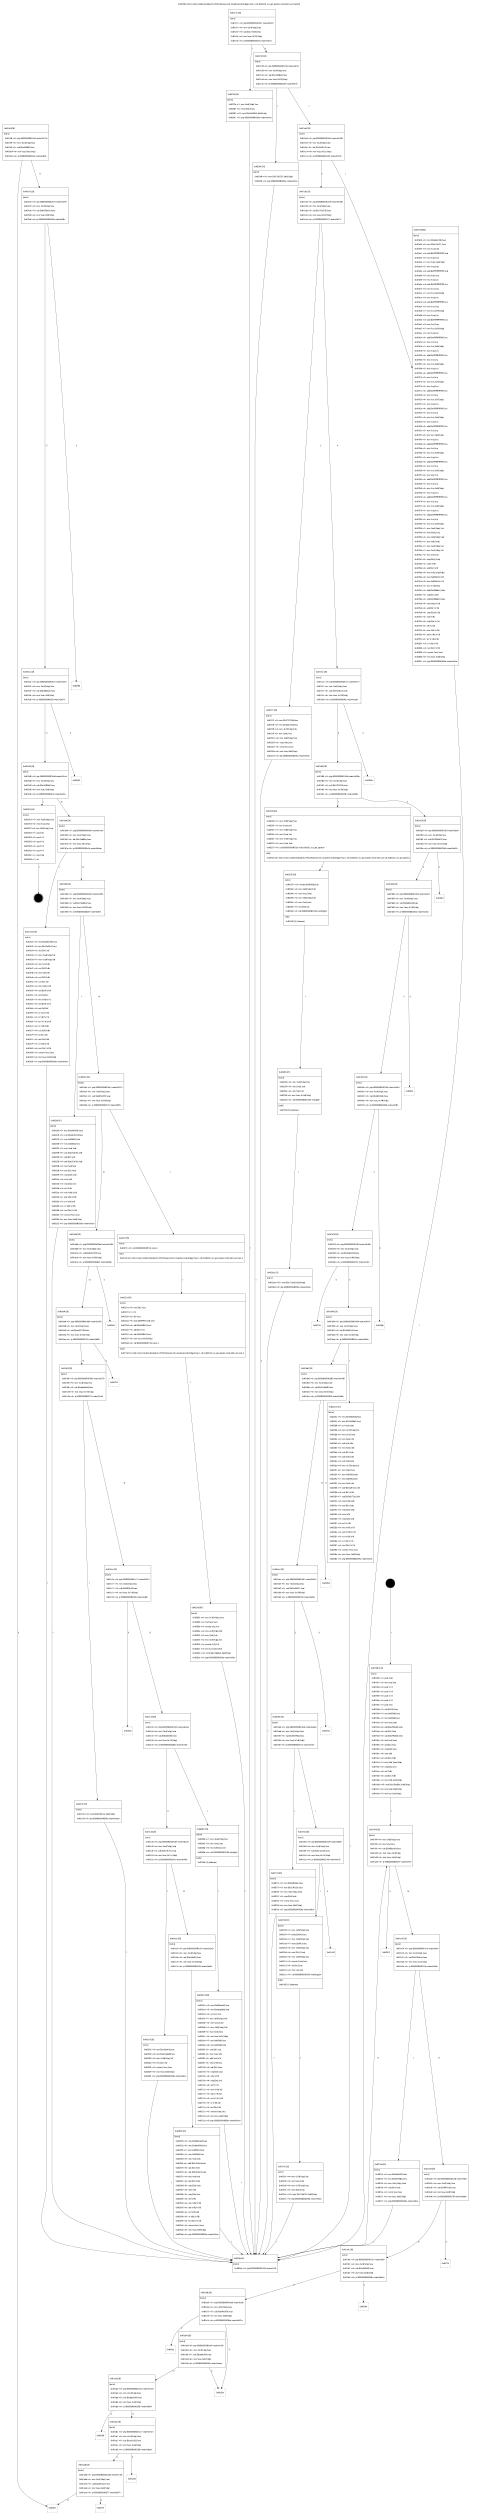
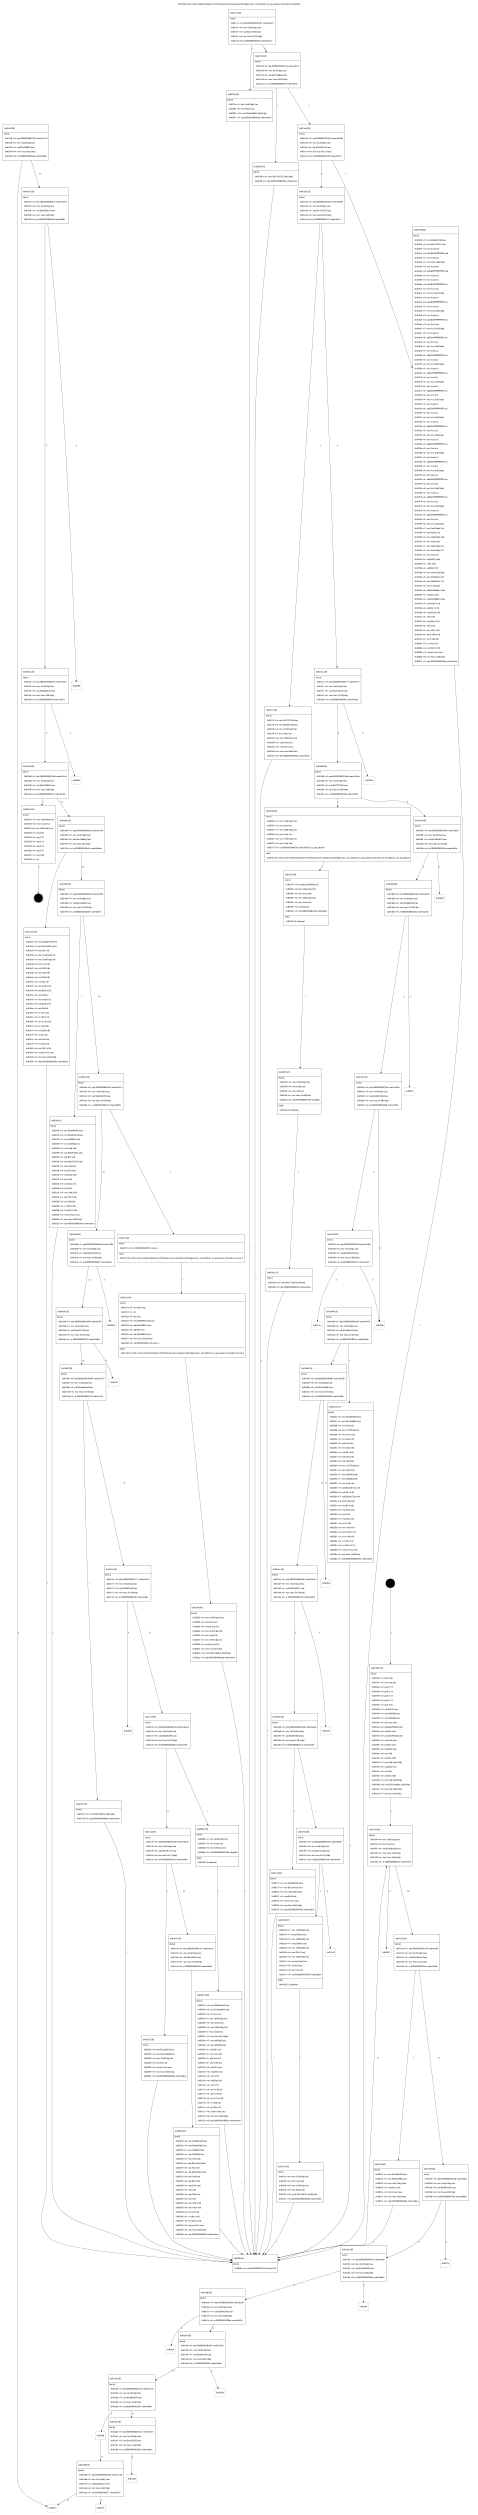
(349, 1286) -> (372, 1292)
(228, 2356) -> (212, 2327)
(116, 2457) -> (100, 2450)
